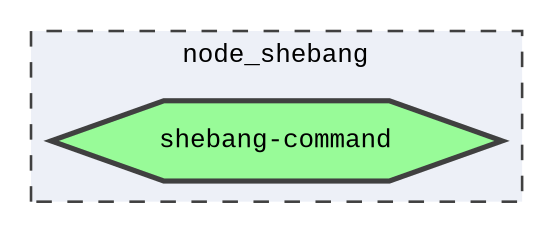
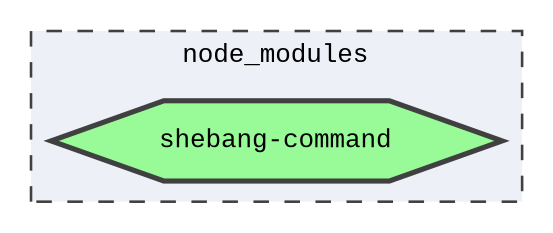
(277, 56) -> (277, 56)
